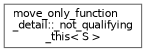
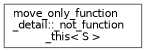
(73, 26) -> (73, 26)
